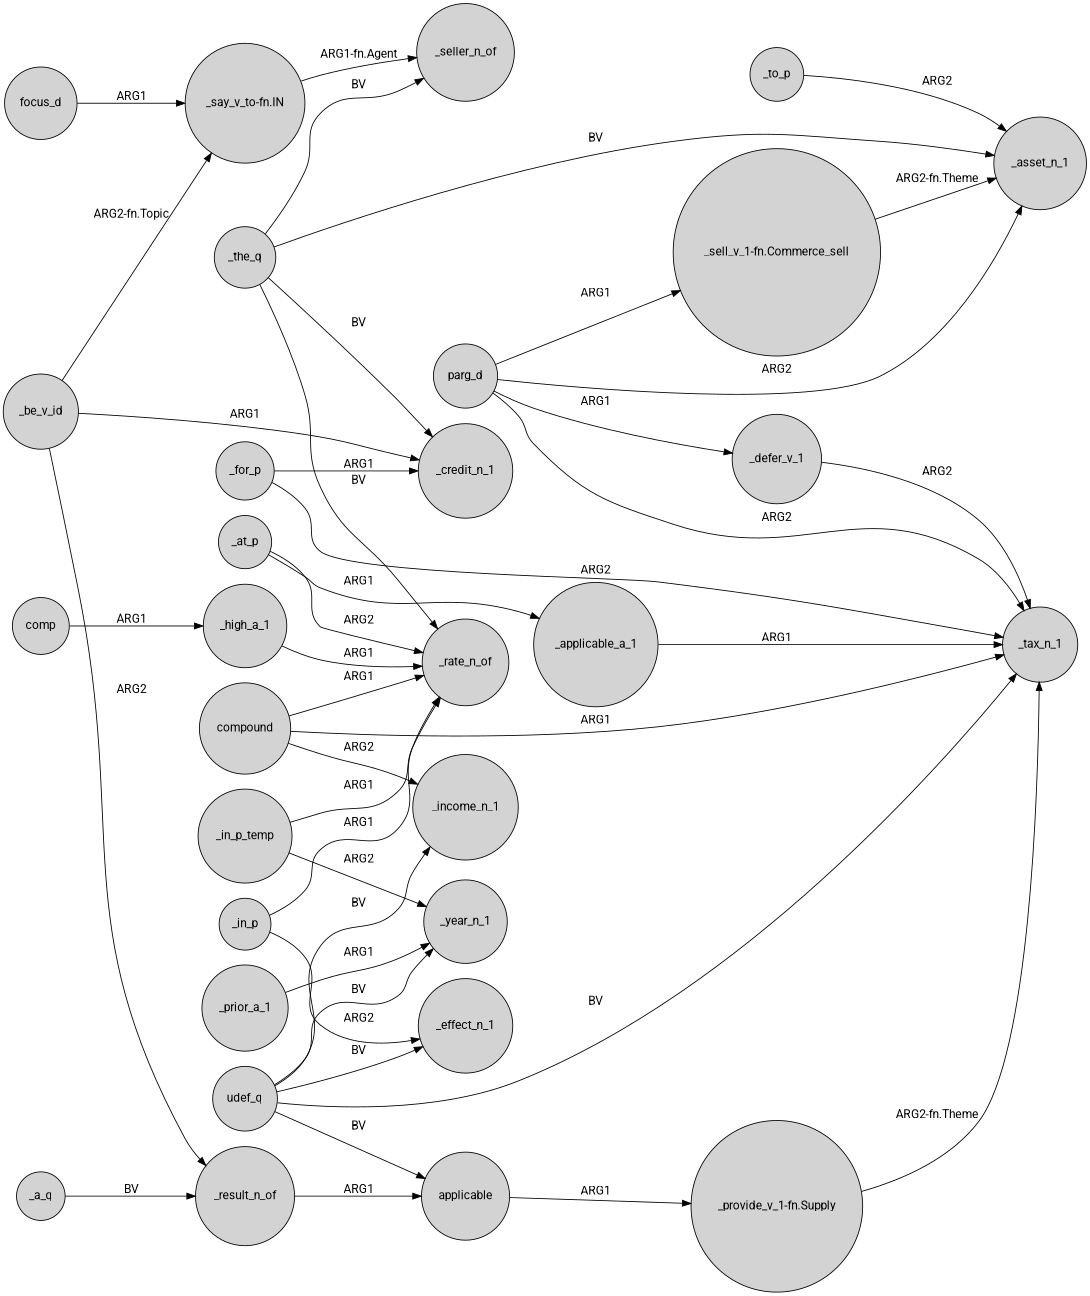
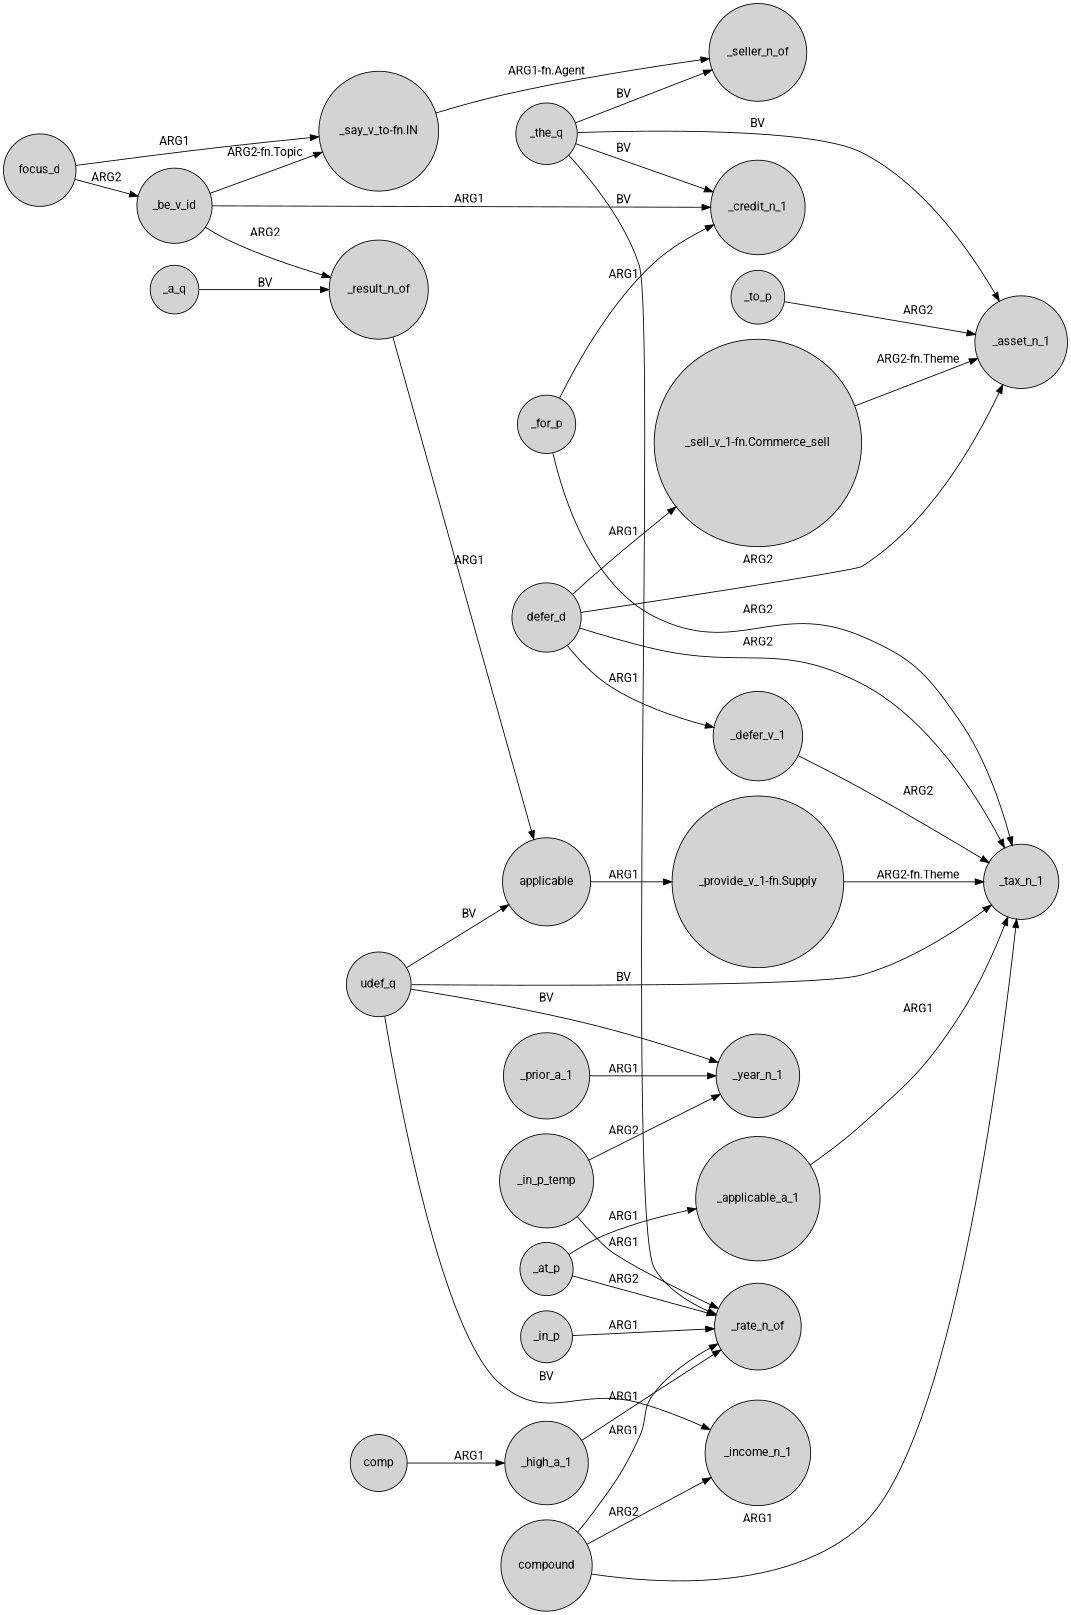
none -> (103, 187)
(466, 376) -> (547, 618)
(466, 1026) -> none
